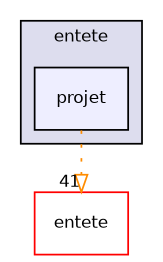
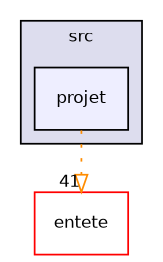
(81, 37) -> (81, 37)
